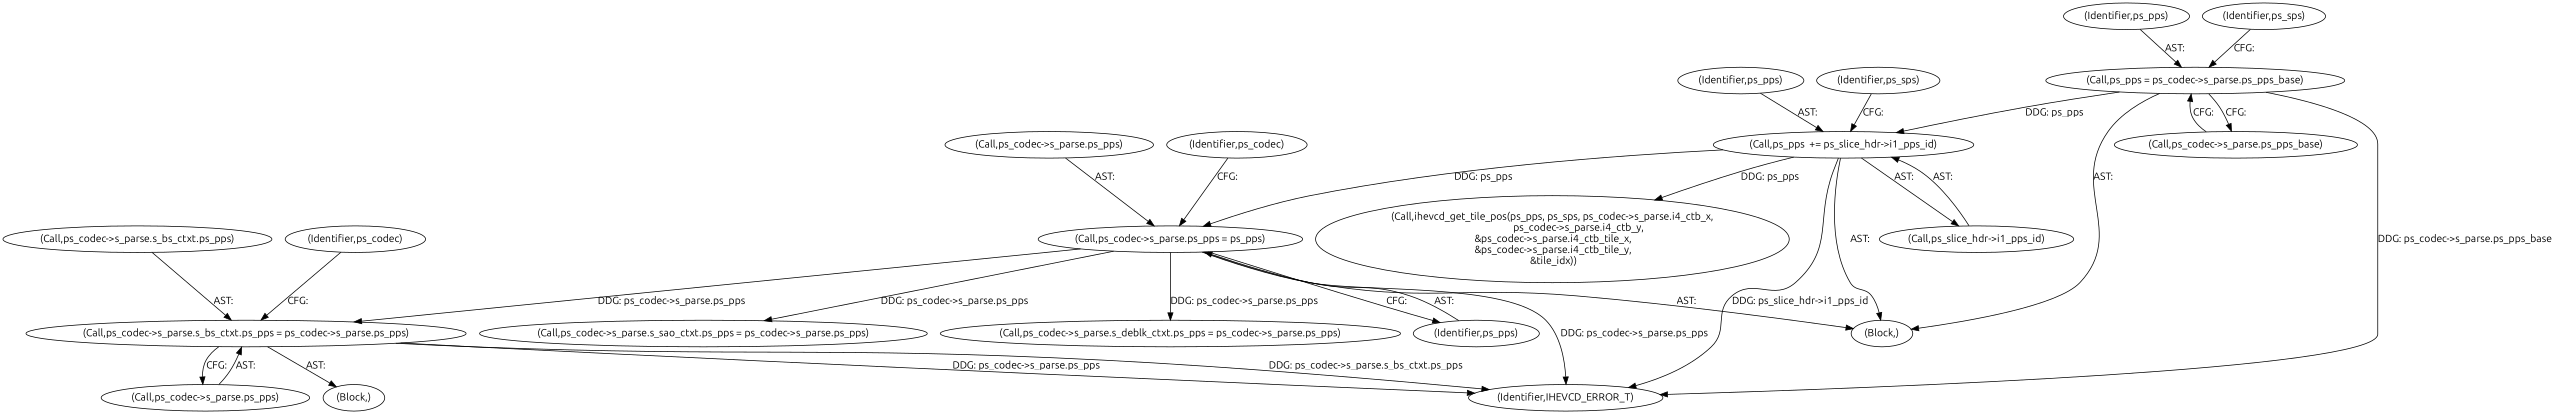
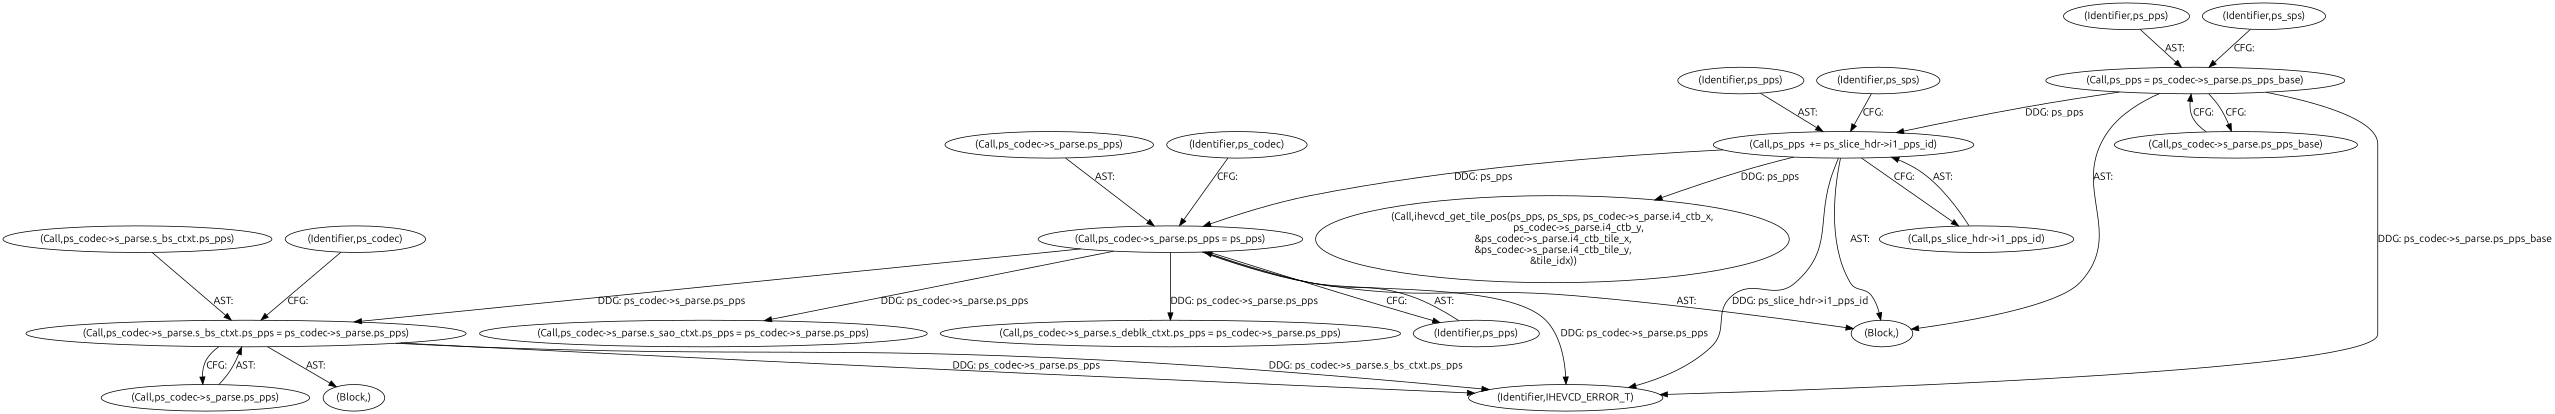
(1906, 177) -> (1906, 177)
